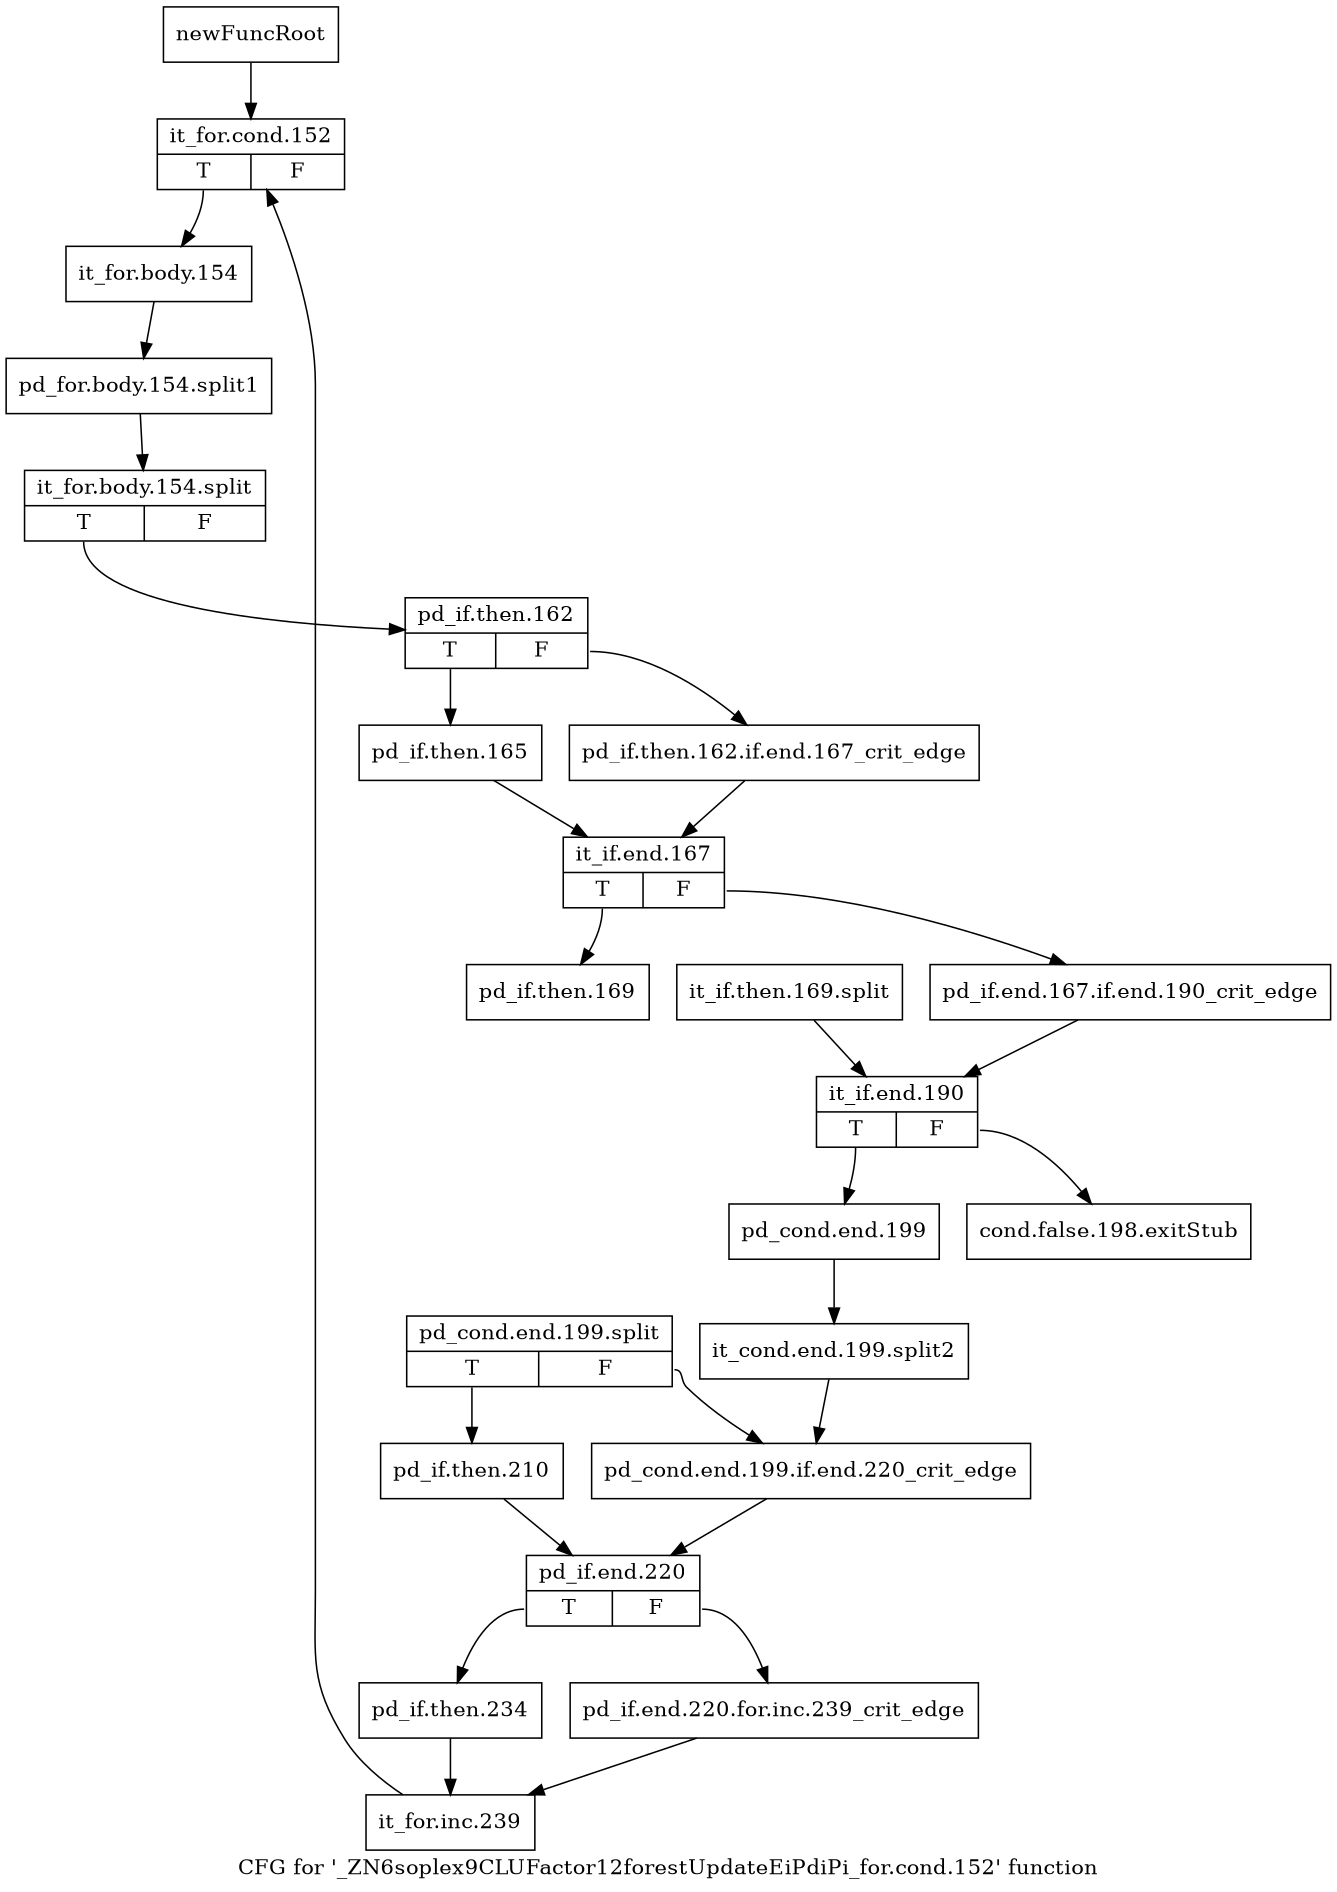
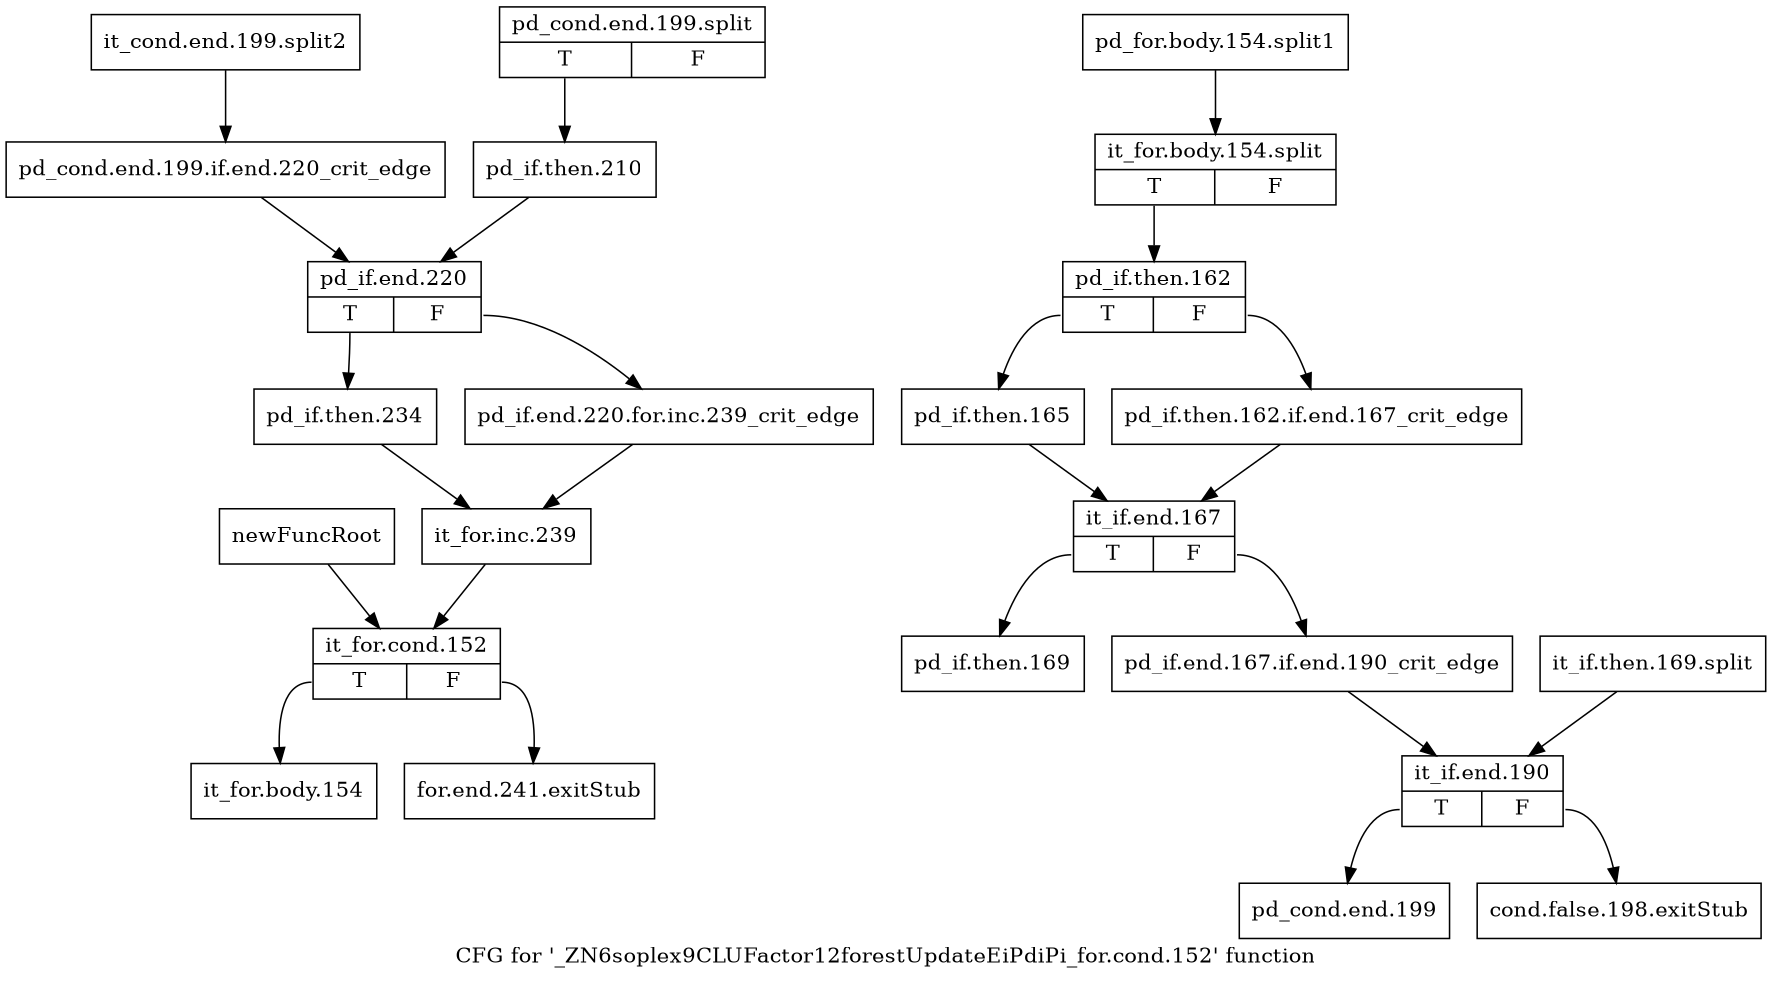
(150, 322) -> none
none -> (529, 791)
(834, 1284) -> none
(708, 1406) -> none
